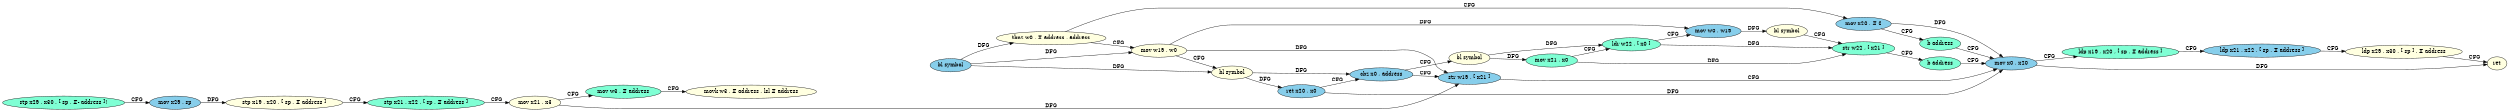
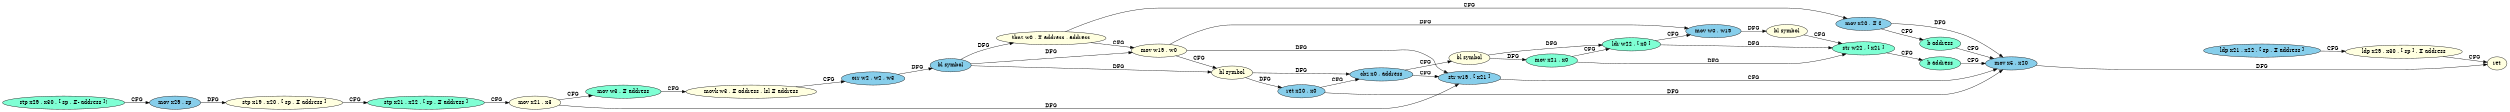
(2120, 52) -> none
(2011, 63) -> (2011, 63)
none -> (873, 78)
